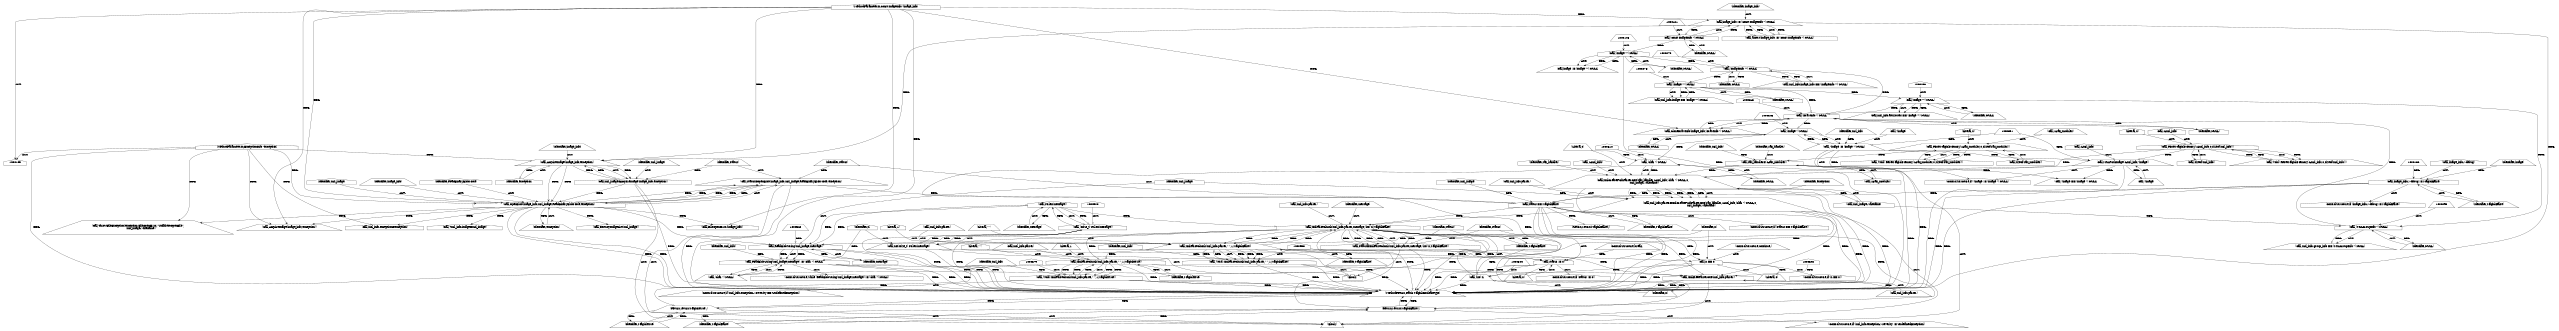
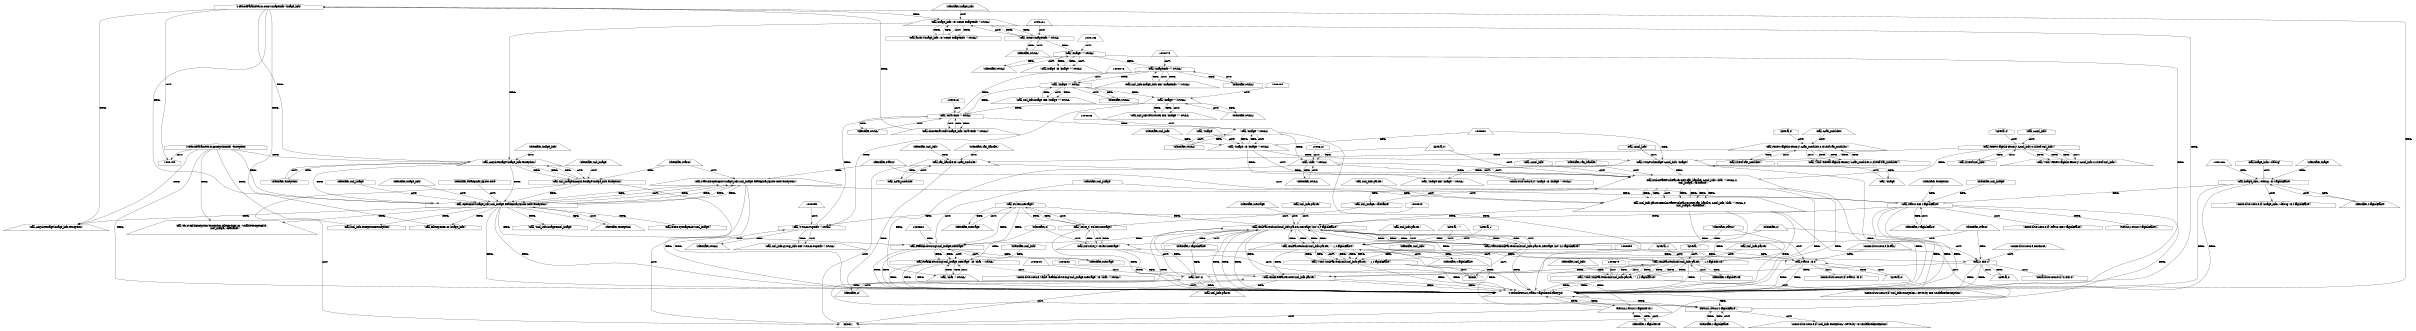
(1289, 69) -> (754, 12)
(1764, 163) -> (955, 163)
(1917, 282) -> (1491, 218)
